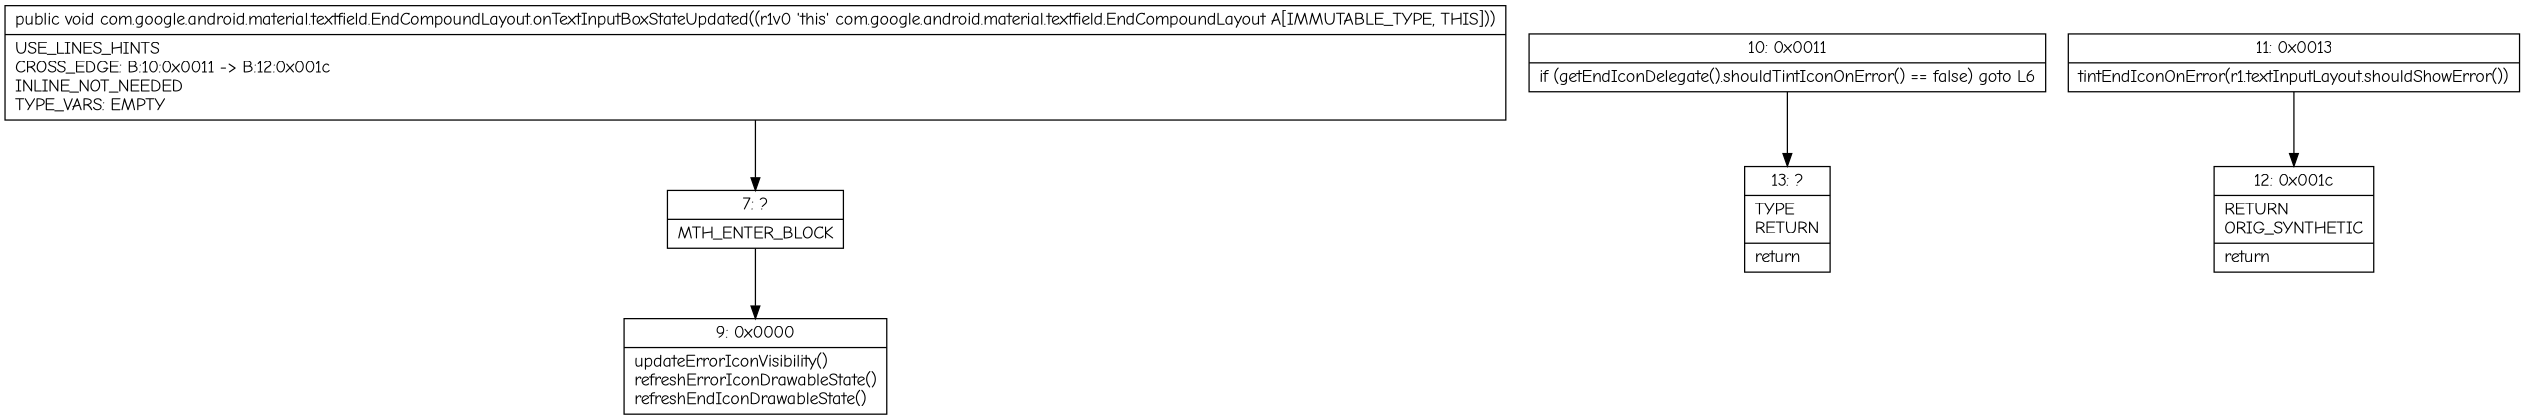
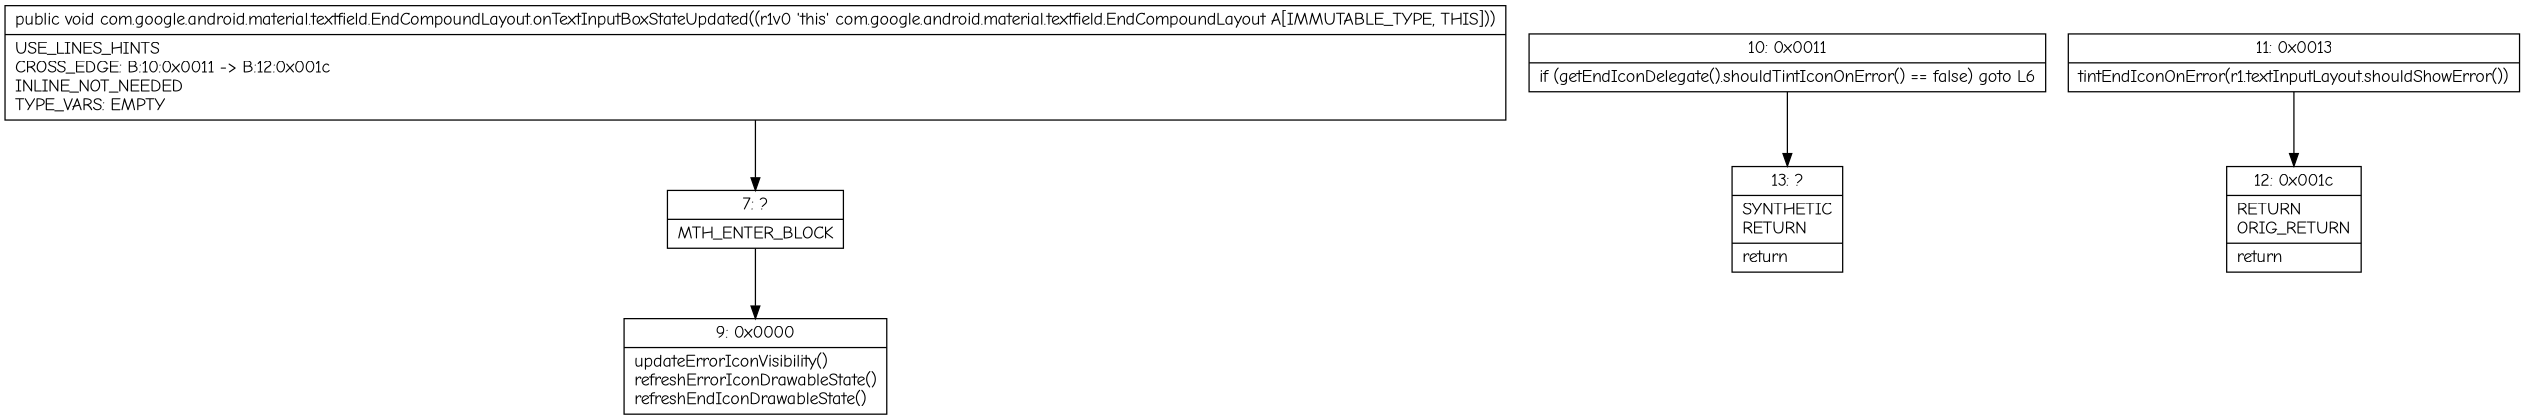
(1775, 209) -> (1787, 209)
(2294, 228) -> (2294, 228)
